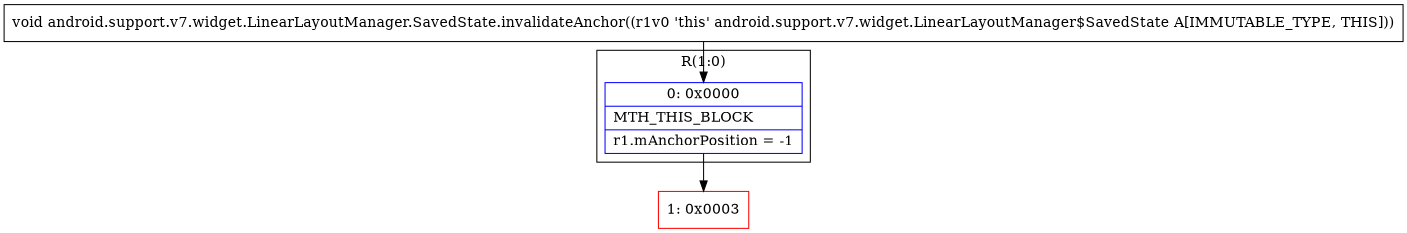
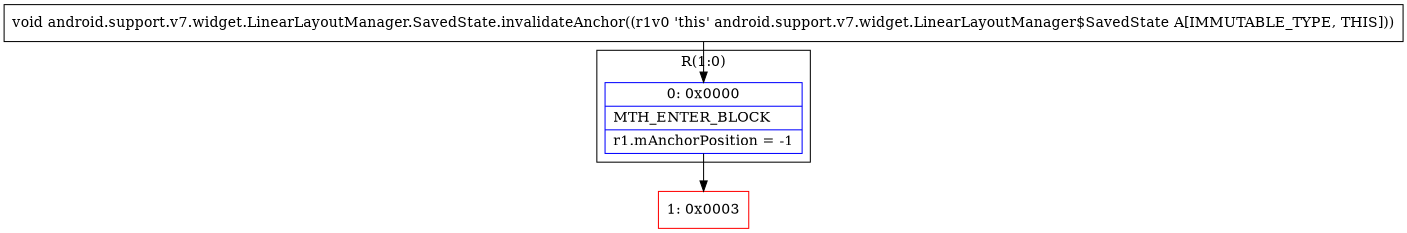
(684, 118) -> (692, 118)
